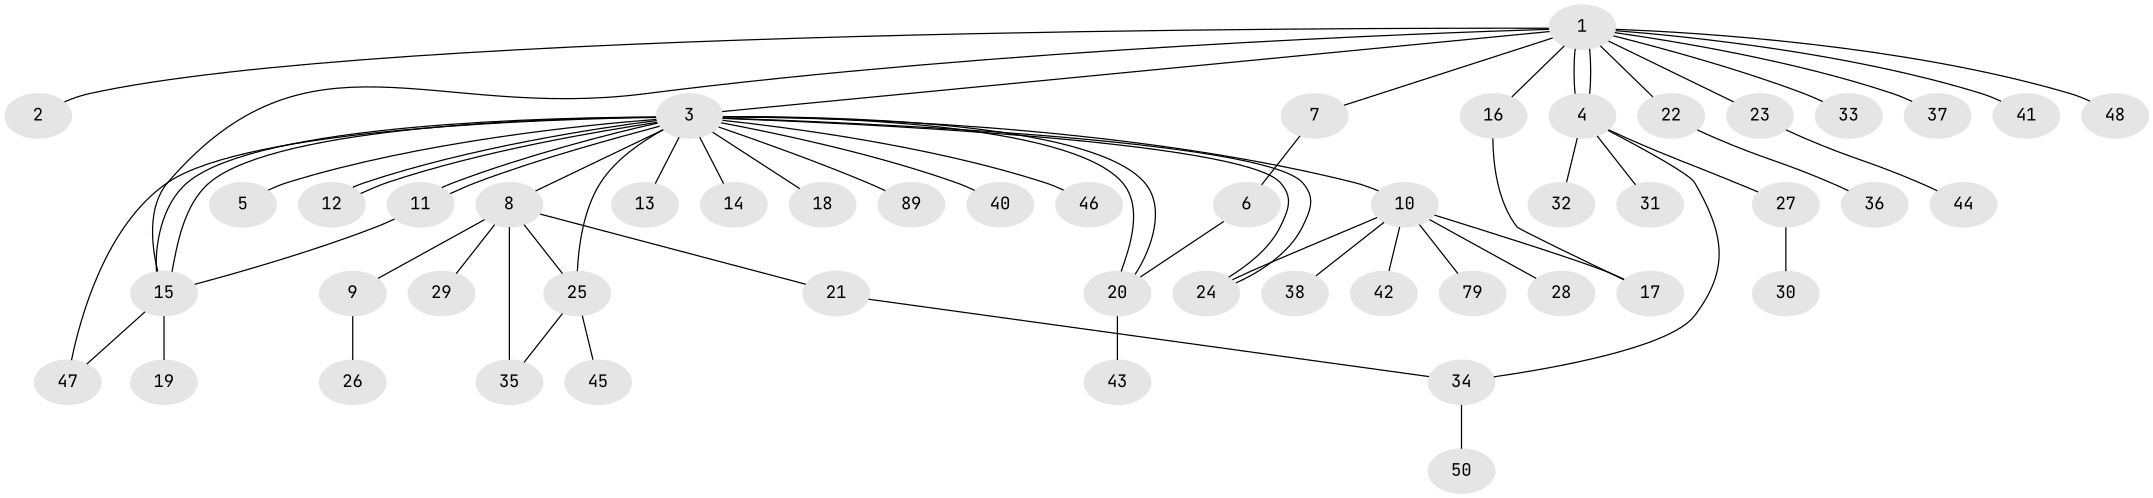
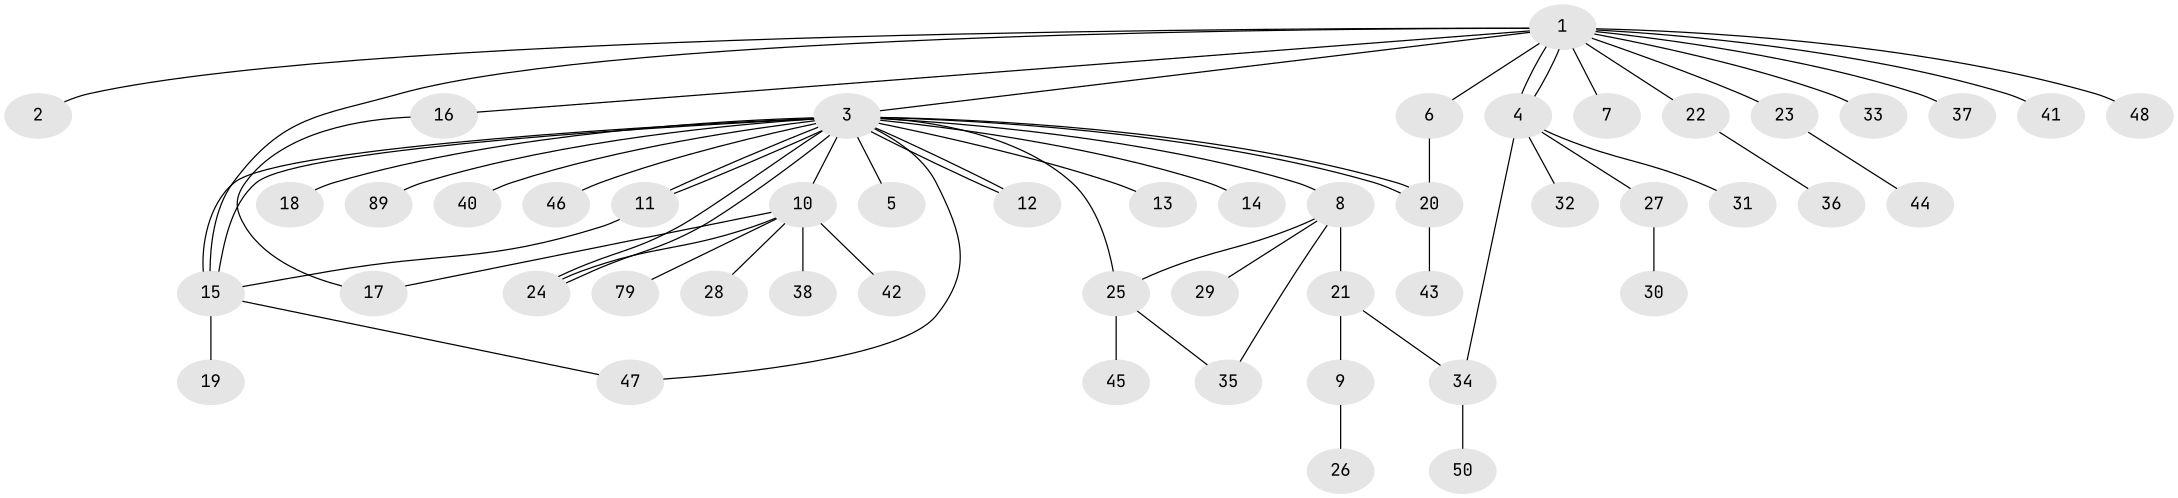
(1282, 159) -> (1496, 72)
(431, 249) -> (1341, 338)
